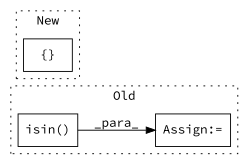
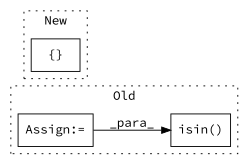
(112, 130) -> (127, 130)
